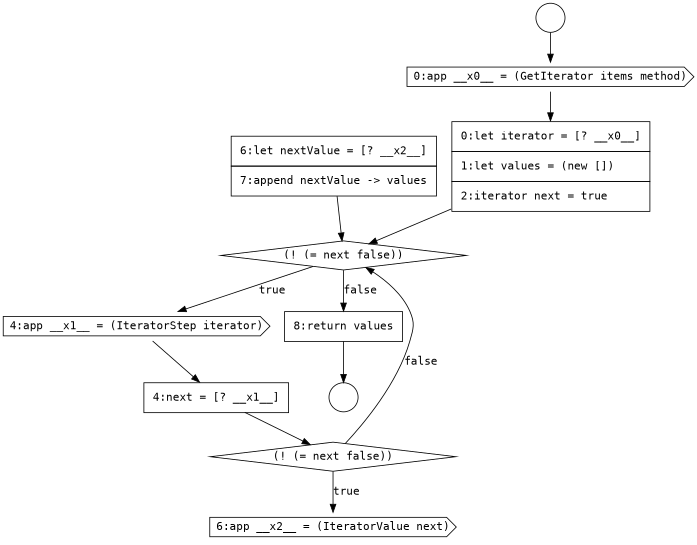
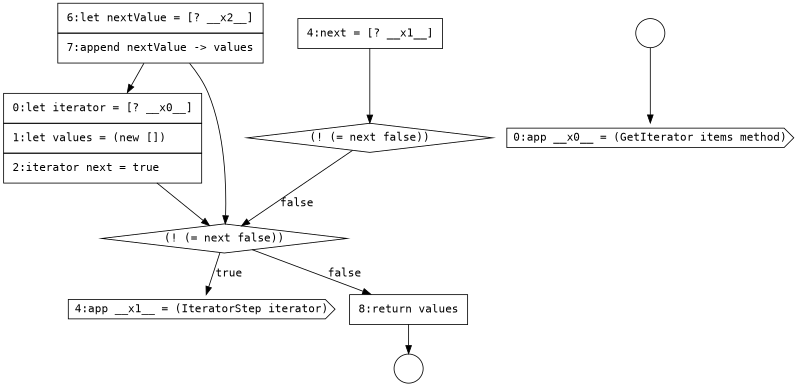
(550, 102) -> (138, 74)
(173, 359) -> none
(333, 527) -> none
